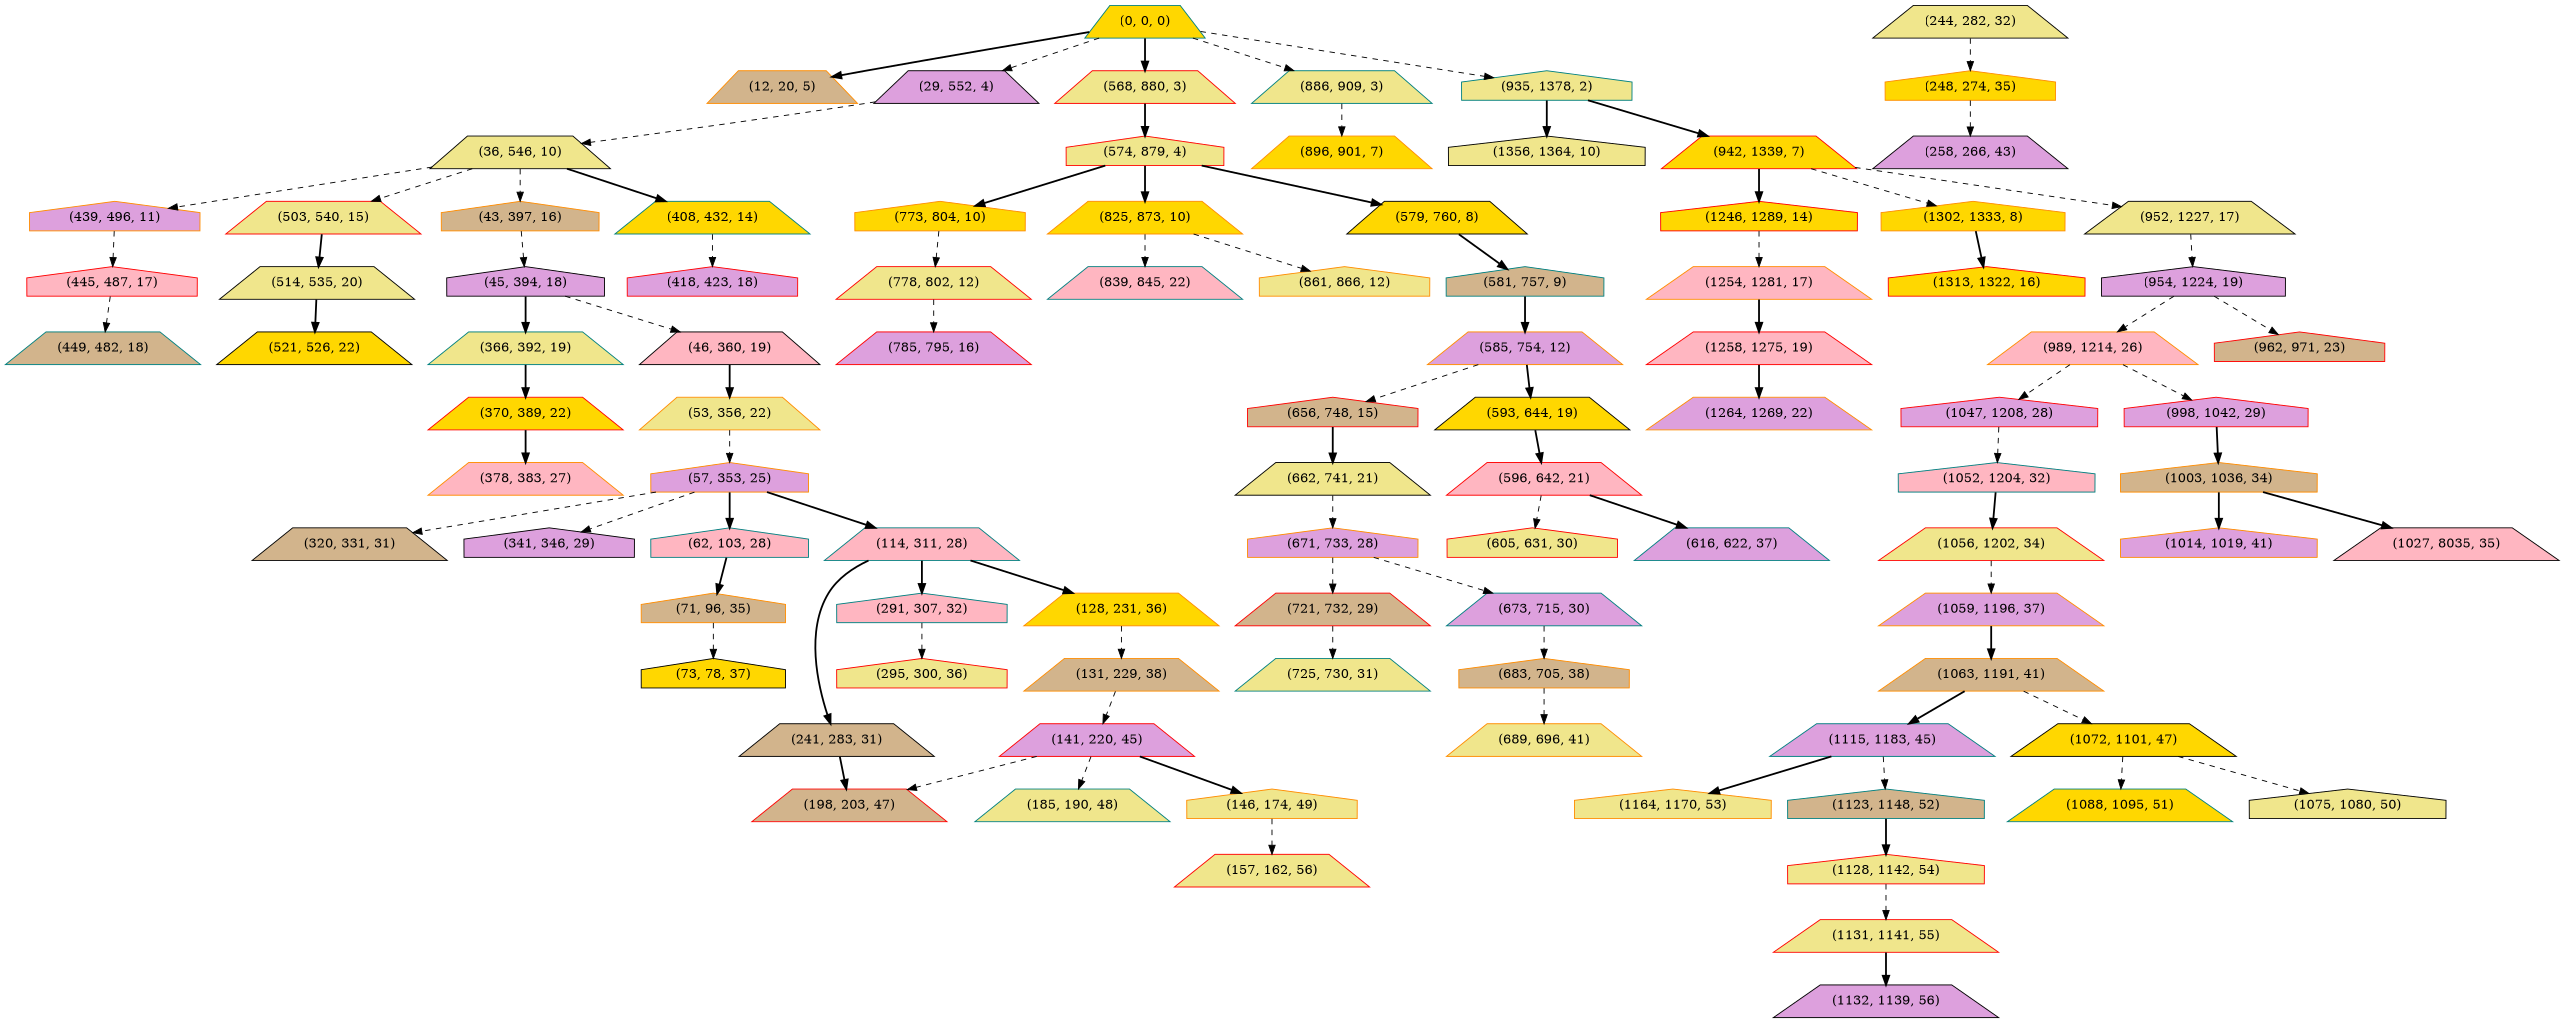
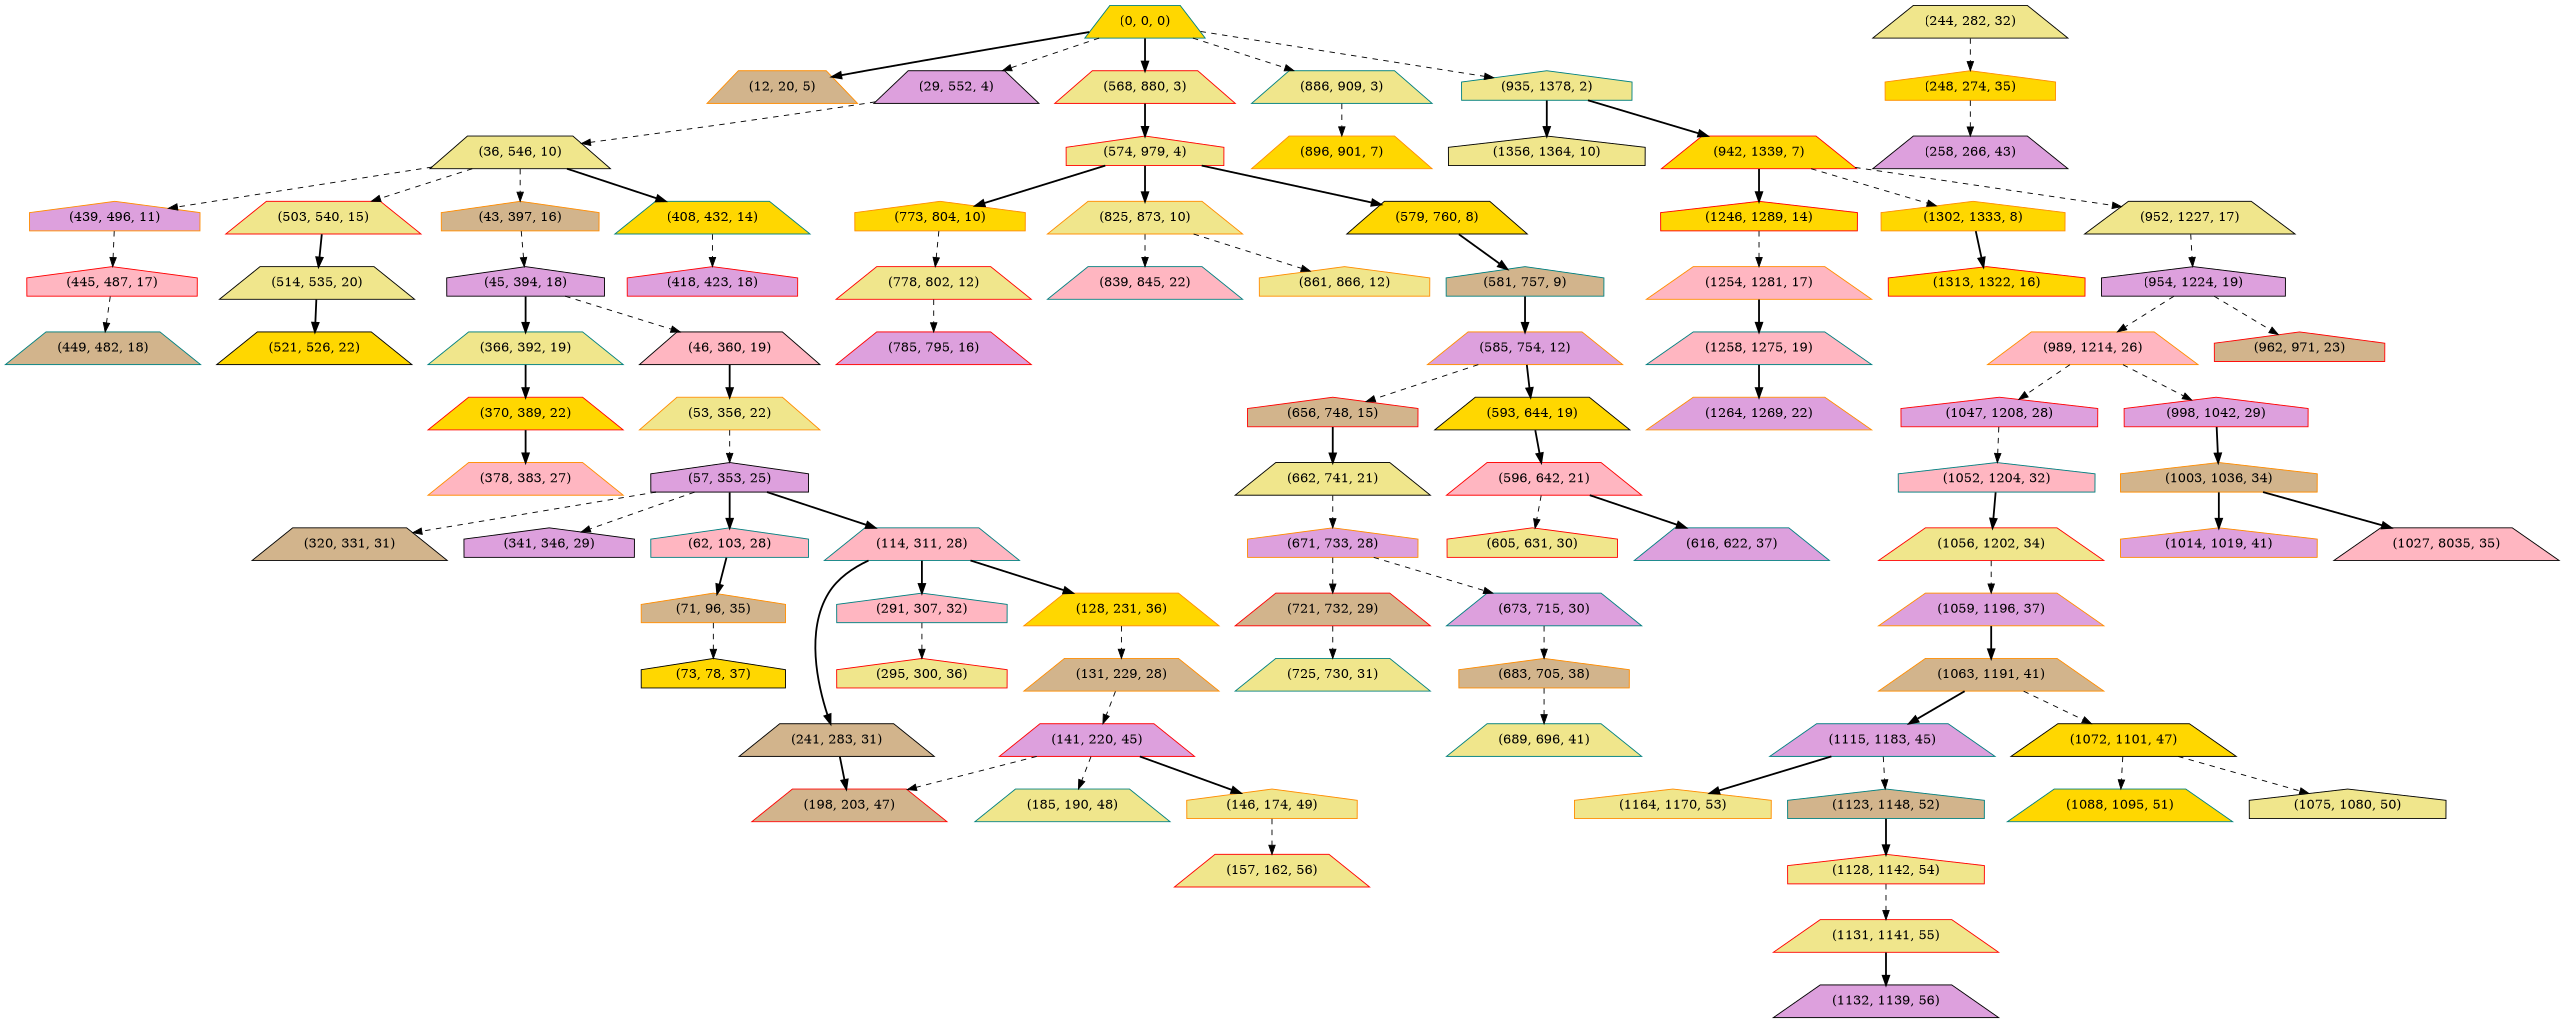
(1145, 152) -> (1145, 152)
(1145, 218) -> (1145, 218)
(1759, 348) -> (1759, 348)
(730, 479) -> (730, 479)
(1121, 675) -> (1121, 675)
(1544, 740) -> (1544, 740)
